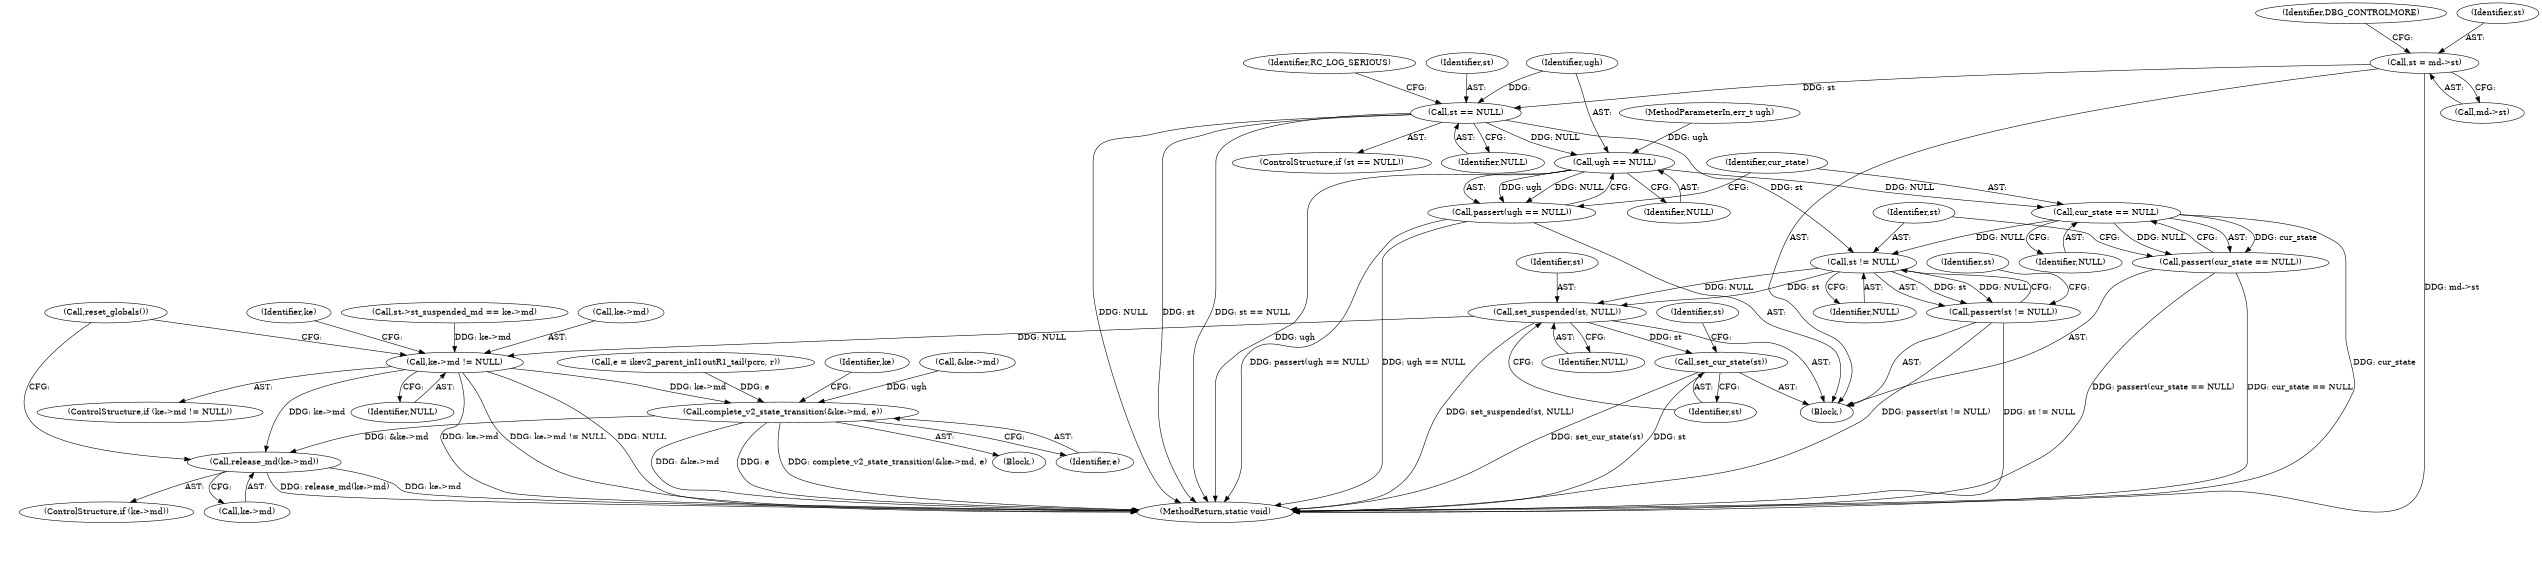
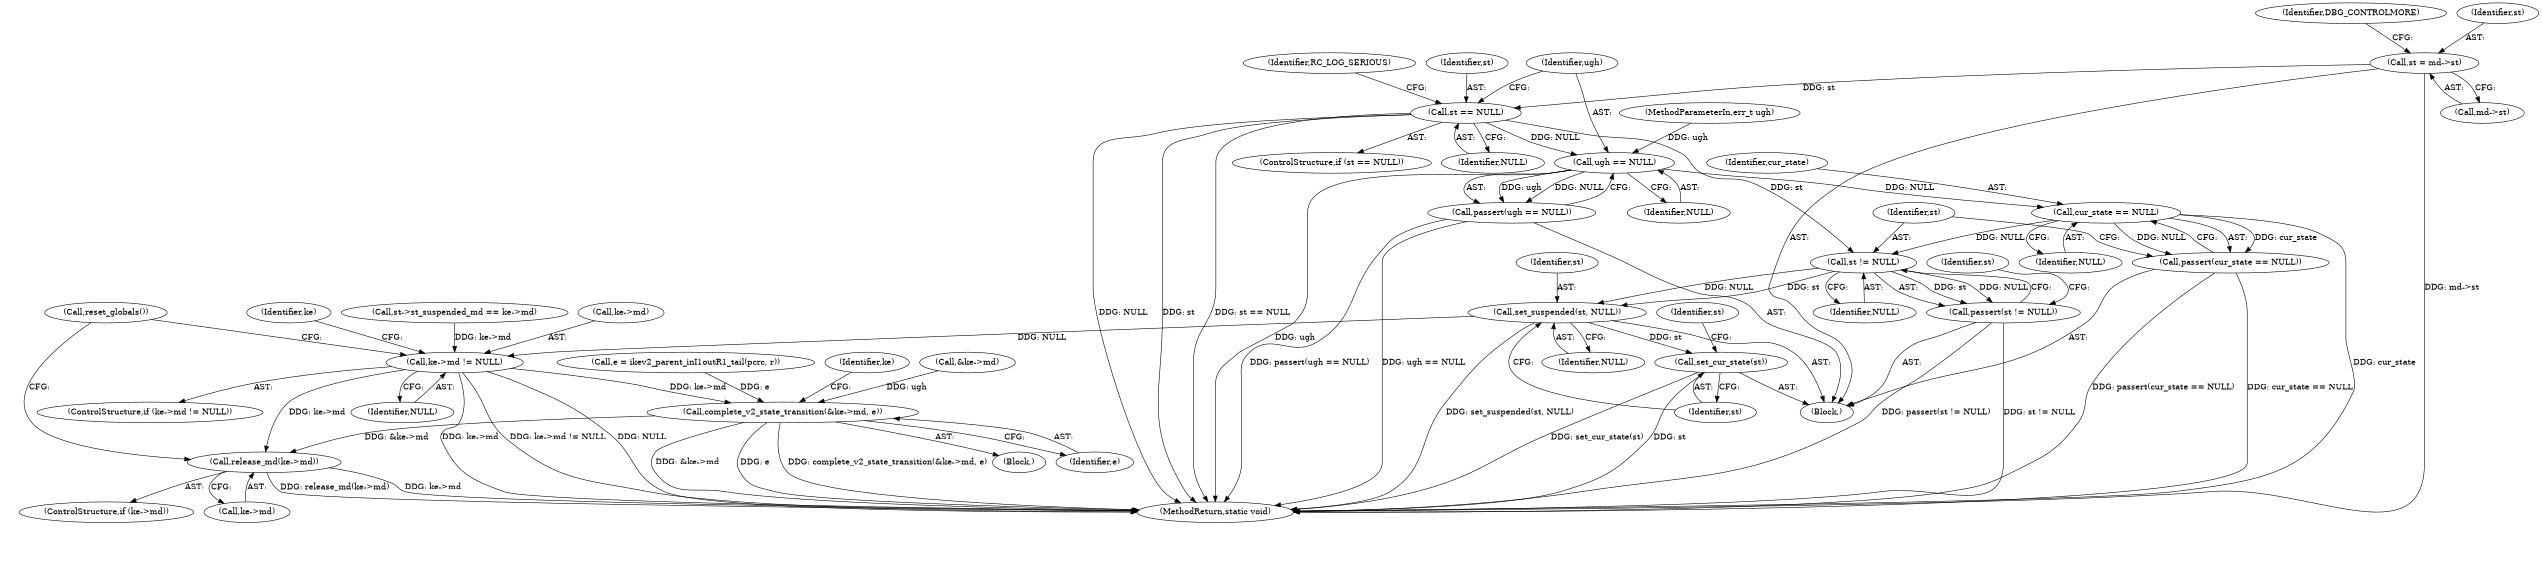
(1521, 88) -> (1521, 88)
(1669, 197) -> none
